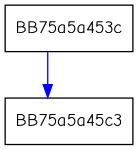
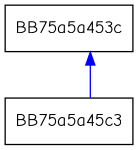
(48, 68) -> (90, 81)
